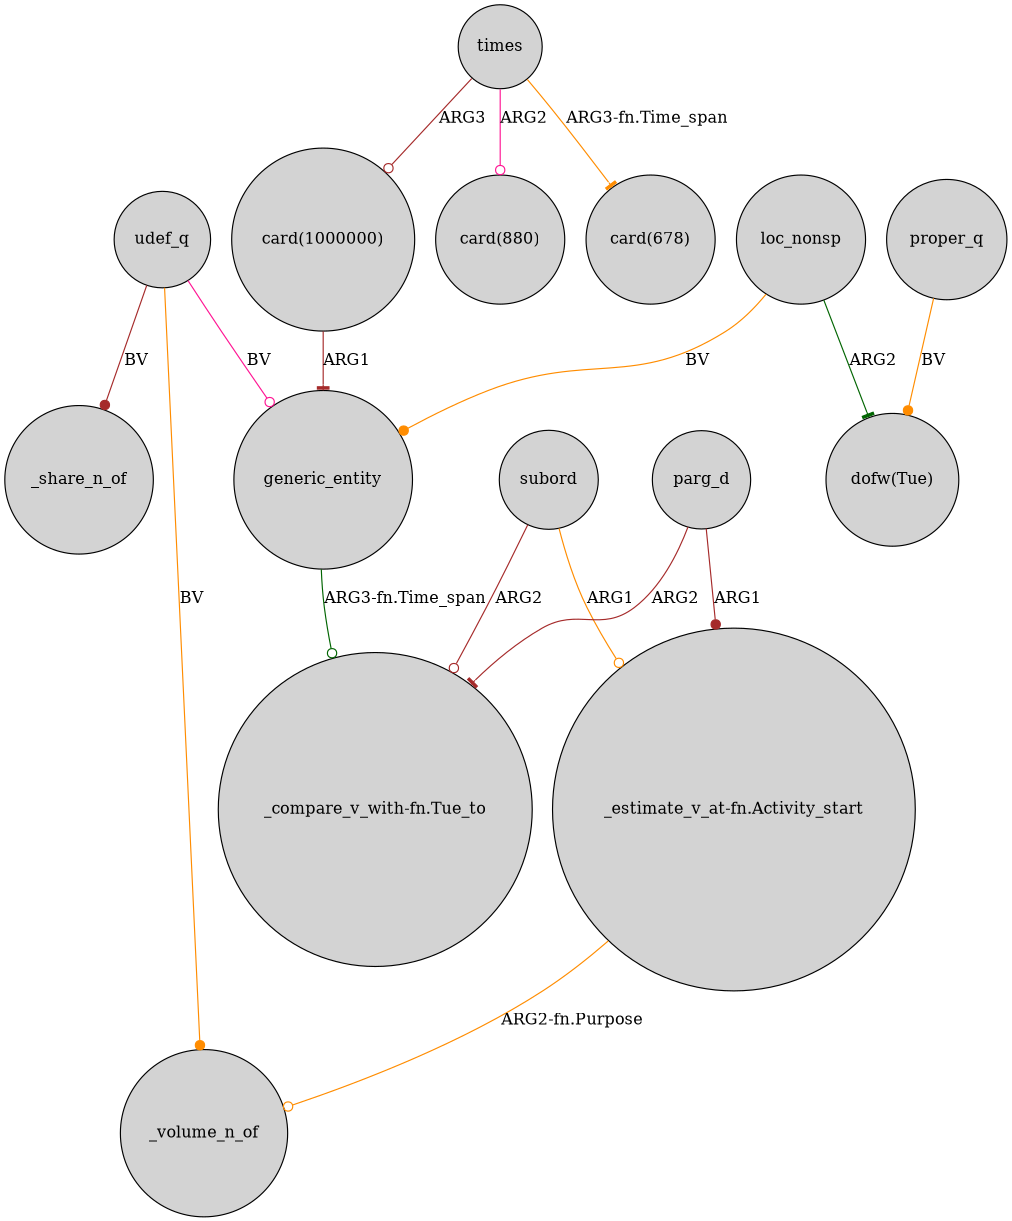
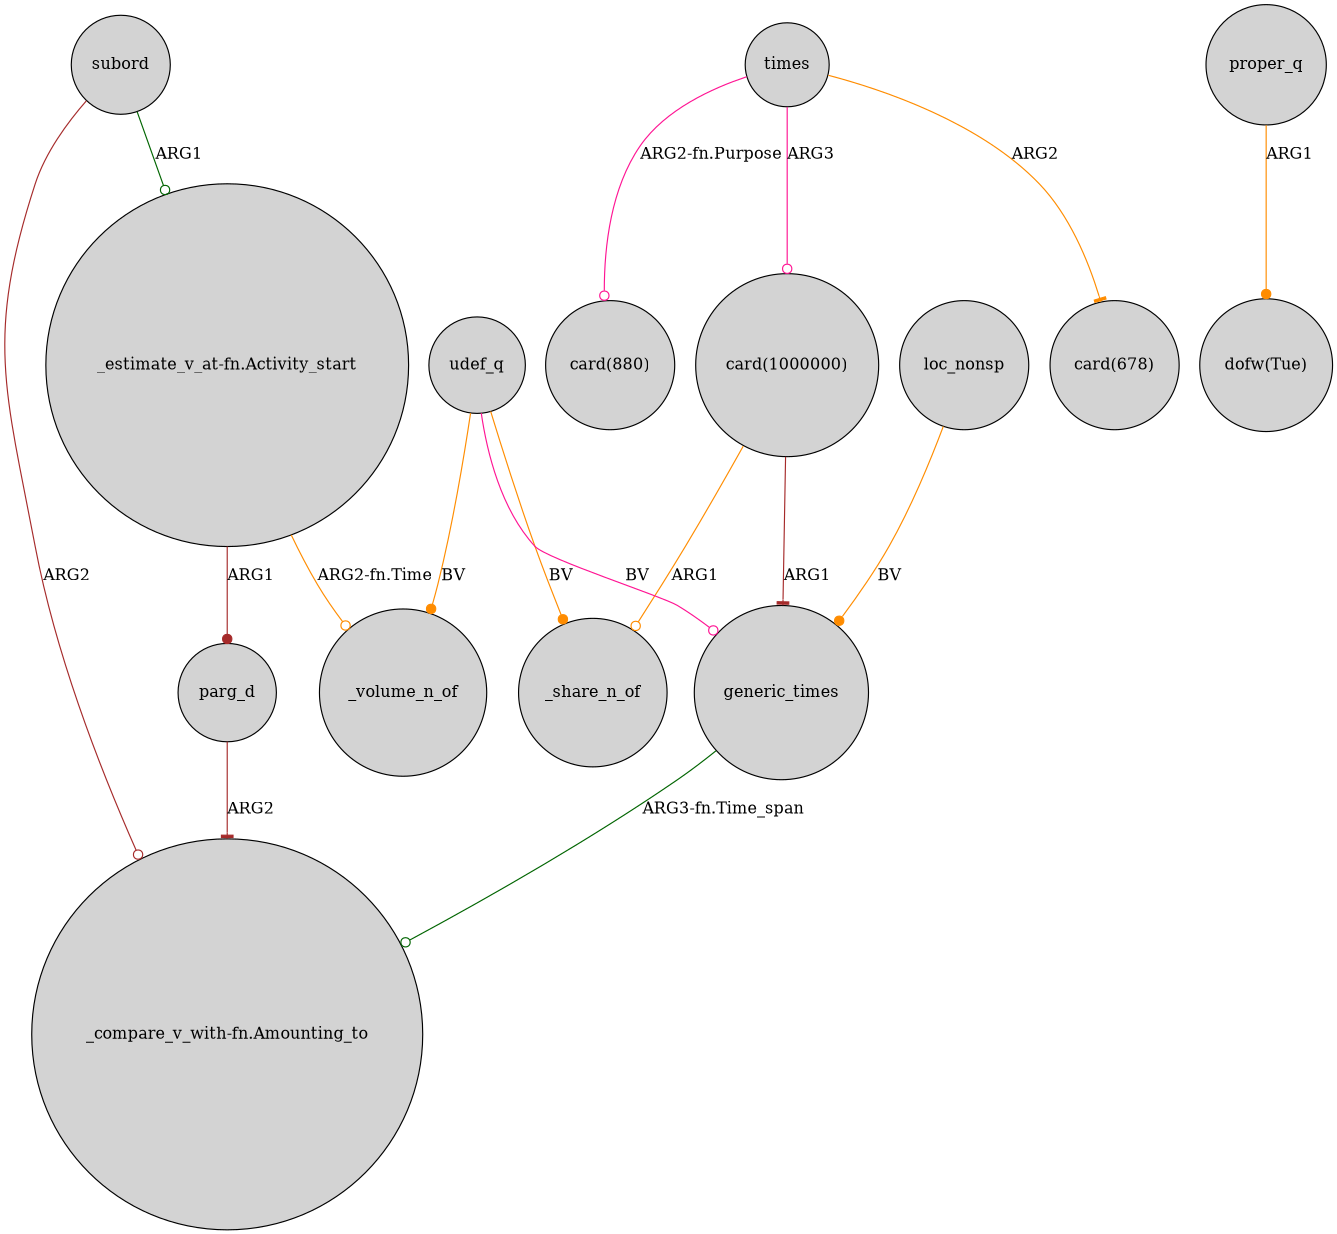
(524, 118) -> (711, 154)
(647, 118) -> (1035, 154)
(432, 121) -> (787, 185)
(127, 343) -> (524, 514)
(845, 356) -> none
(933, 361) -> (1290, 154)
(323, 480) -> (781, 693)
none -> (692, 535)
(711, 574) -> (227, 590)
(582, 596) -> (150, 149)
(375, 809) -> (227, 1034)
(573, 1020) -> (375, 576)
